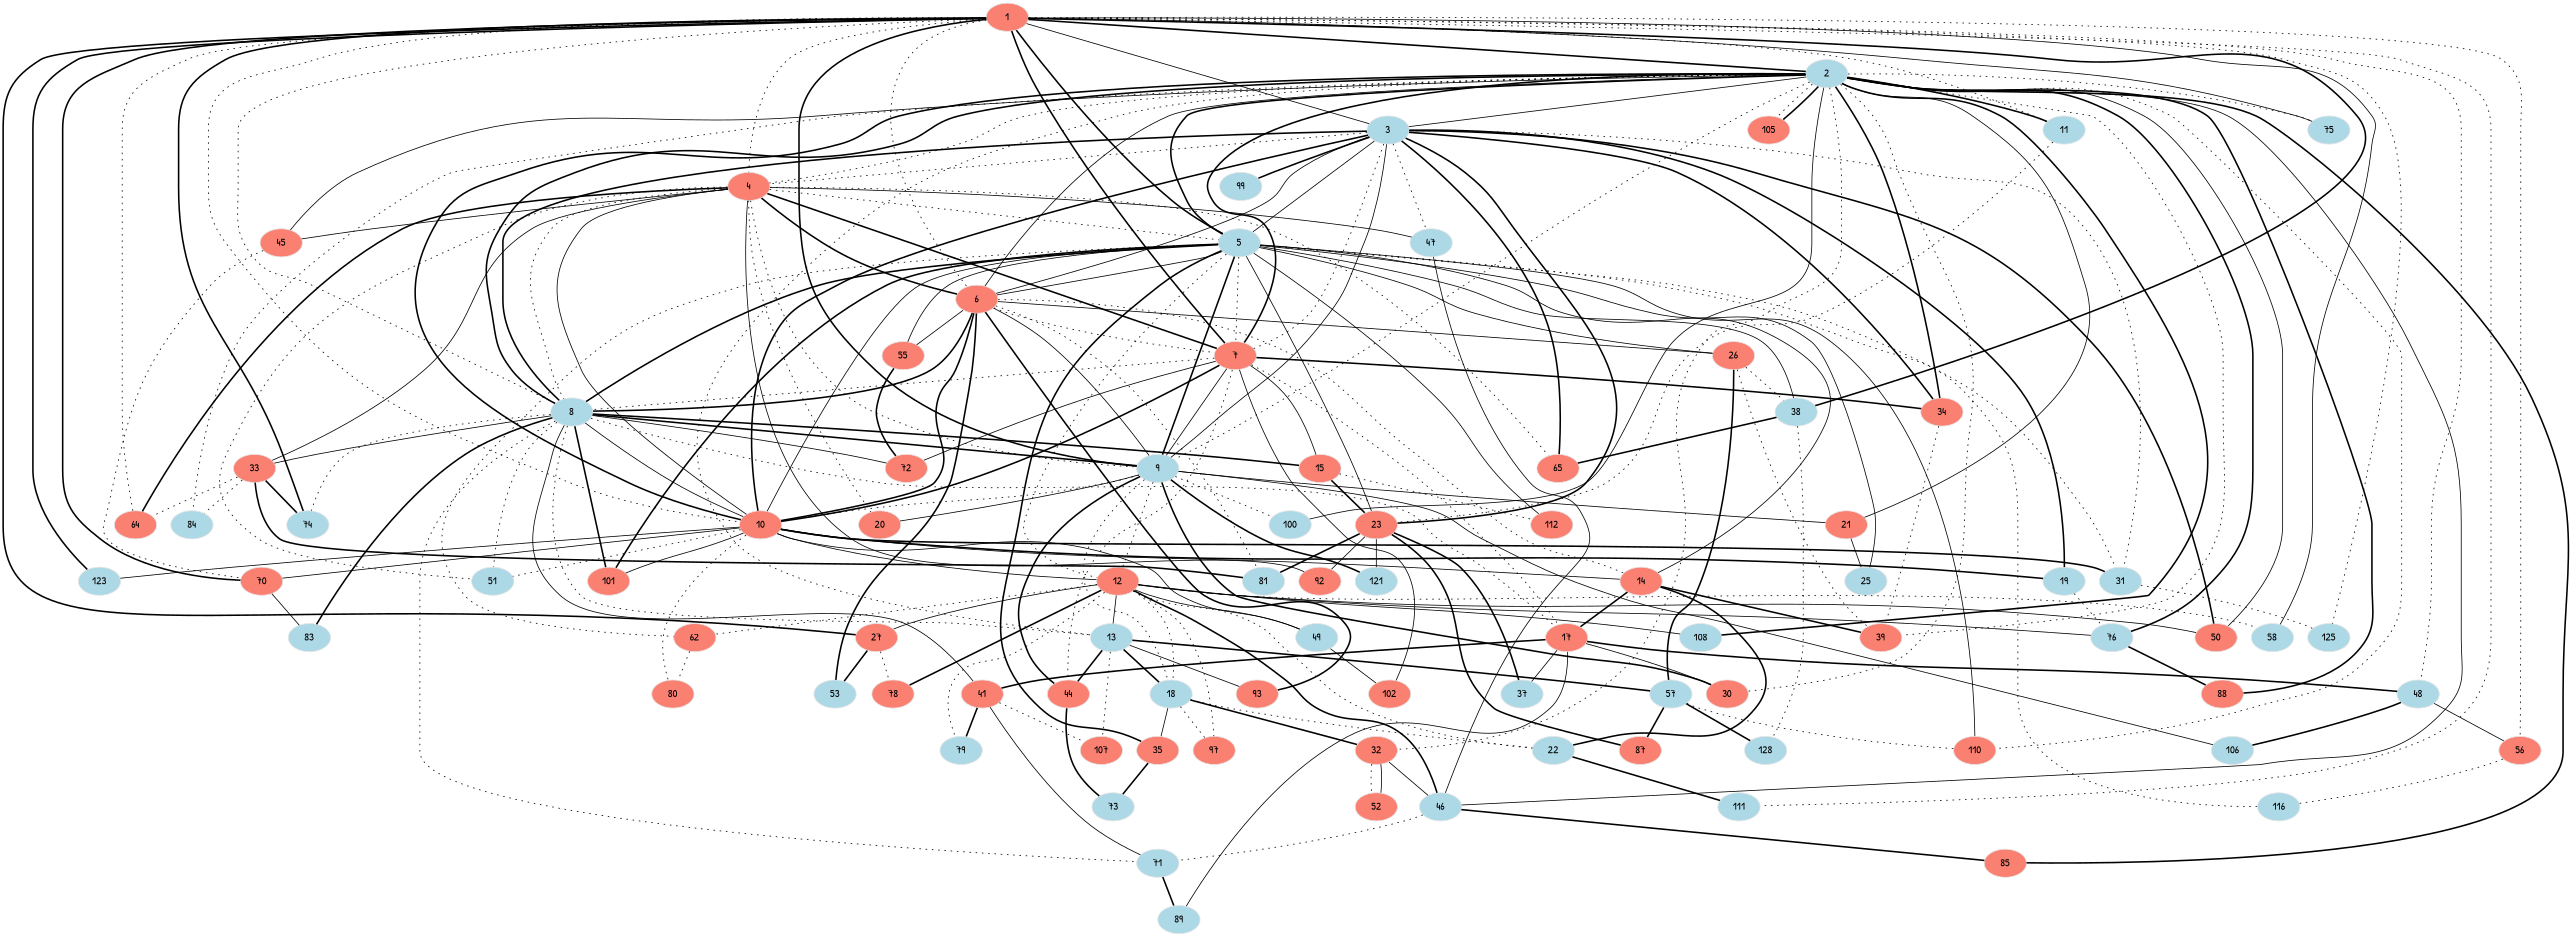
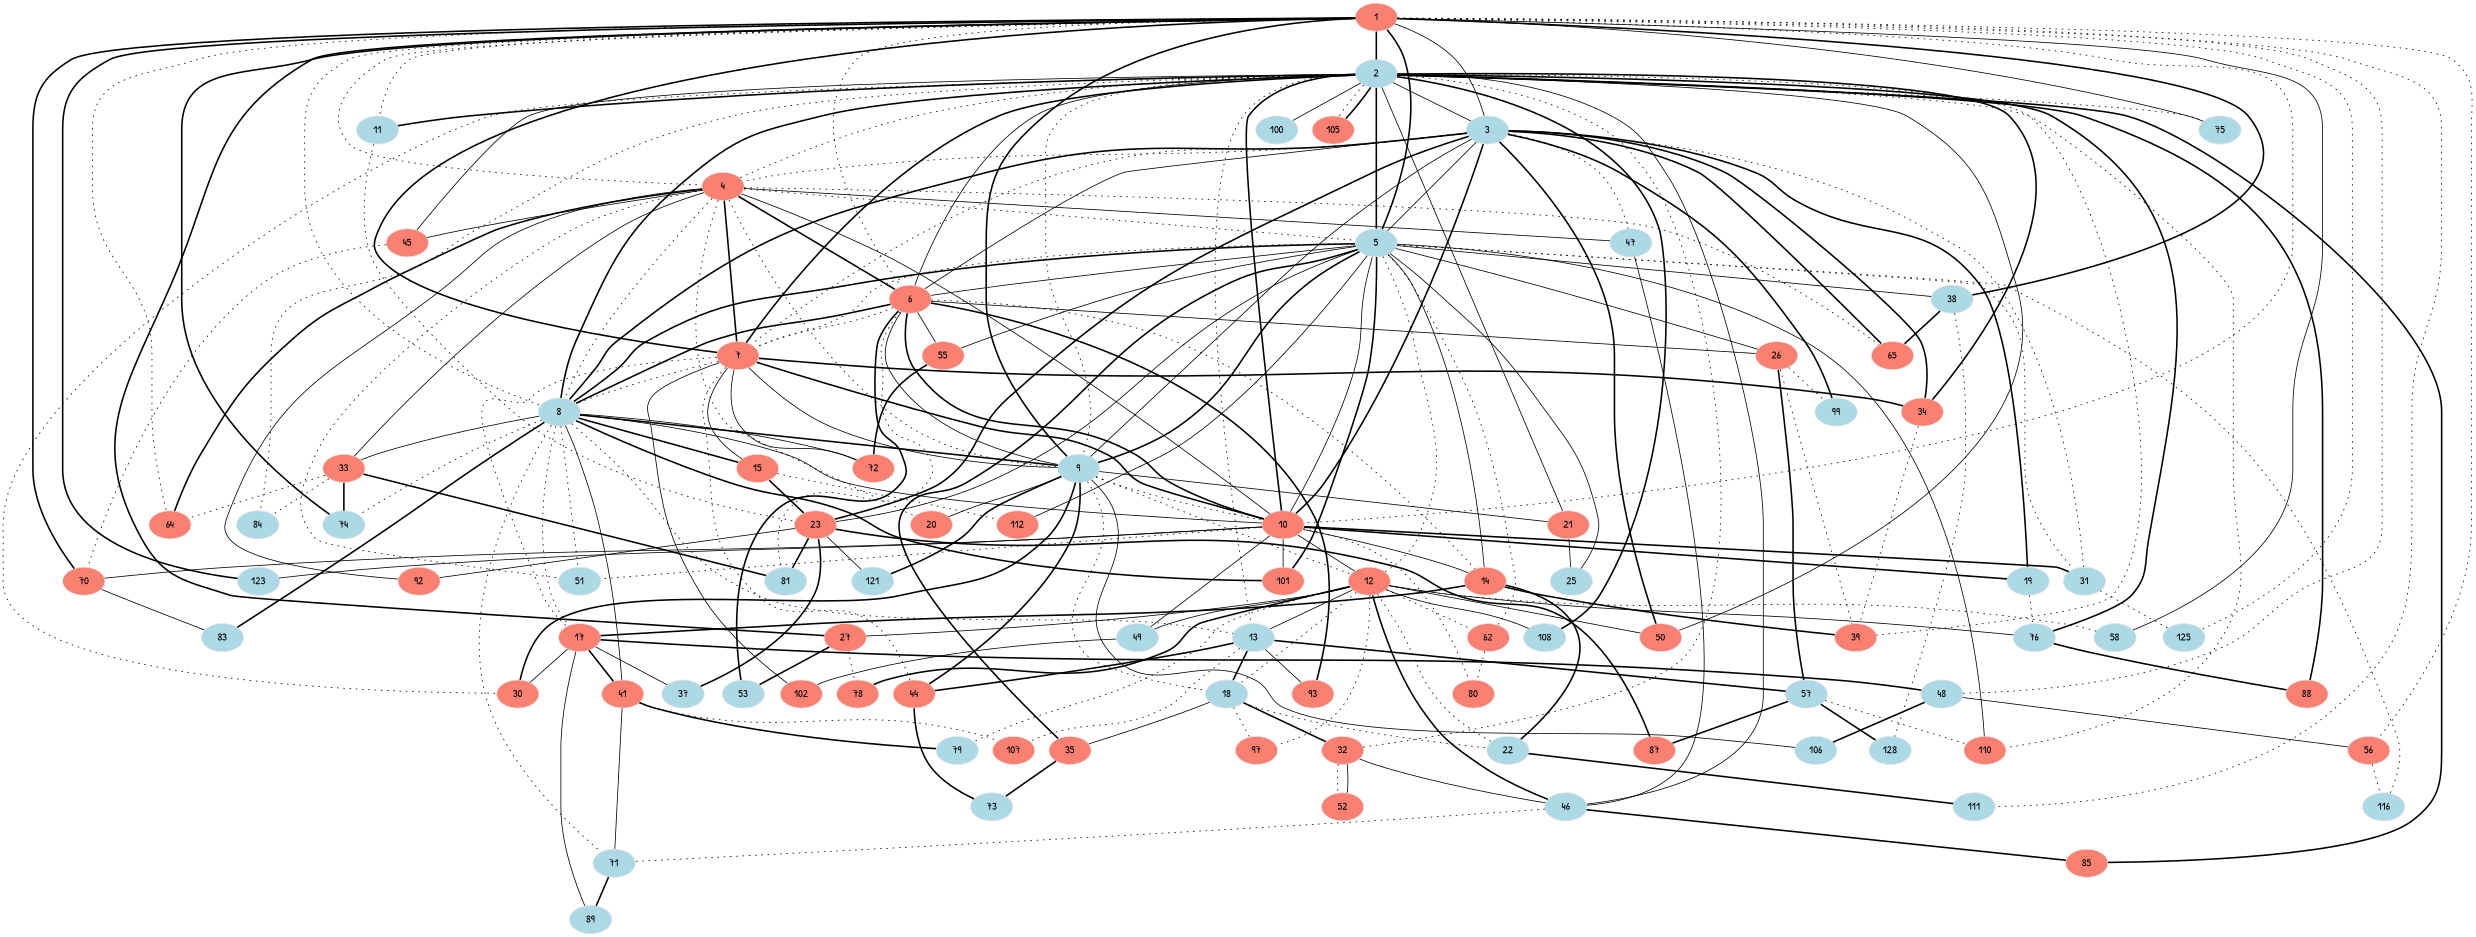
(1765, 384) -> (1806, 384)
(1224, 497) -> none
